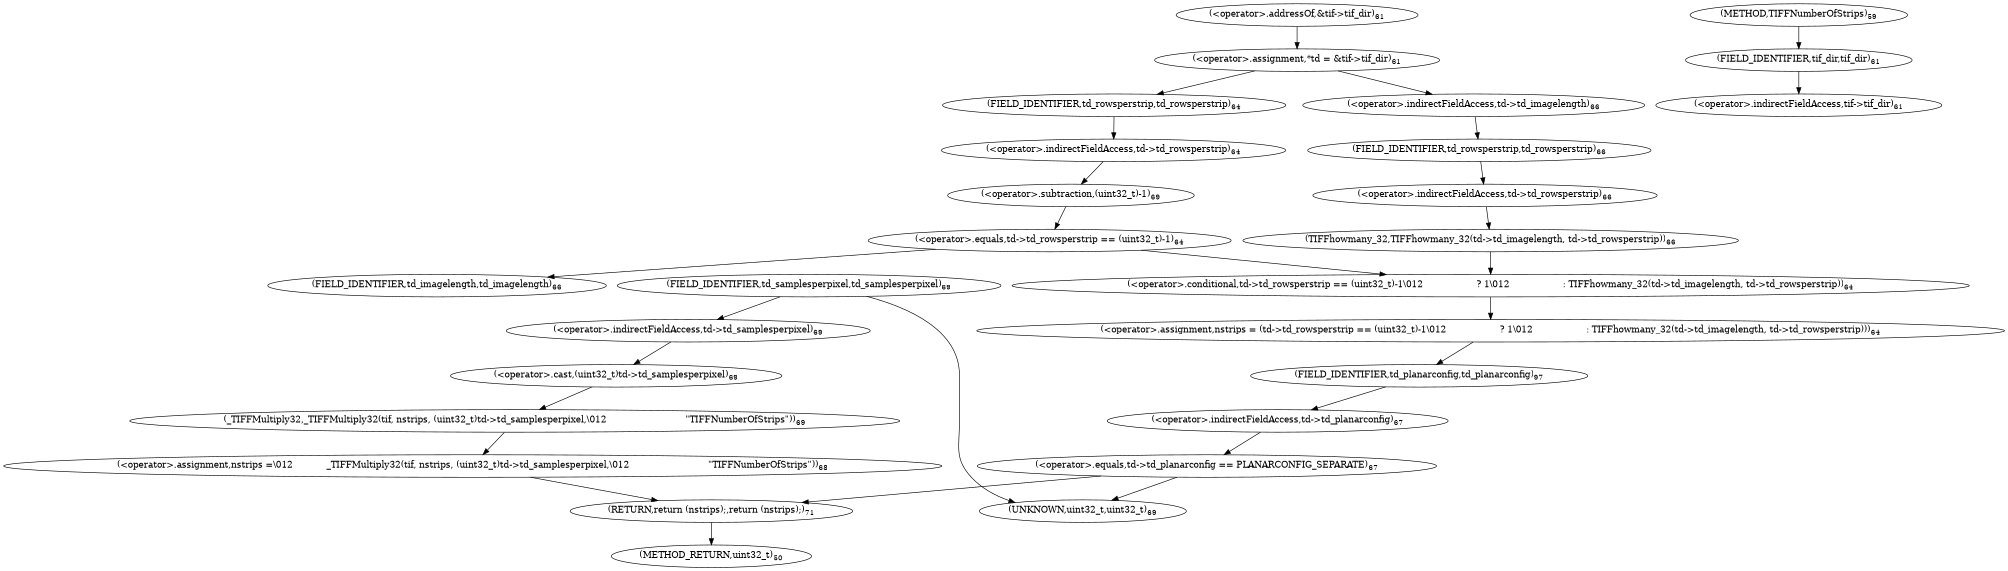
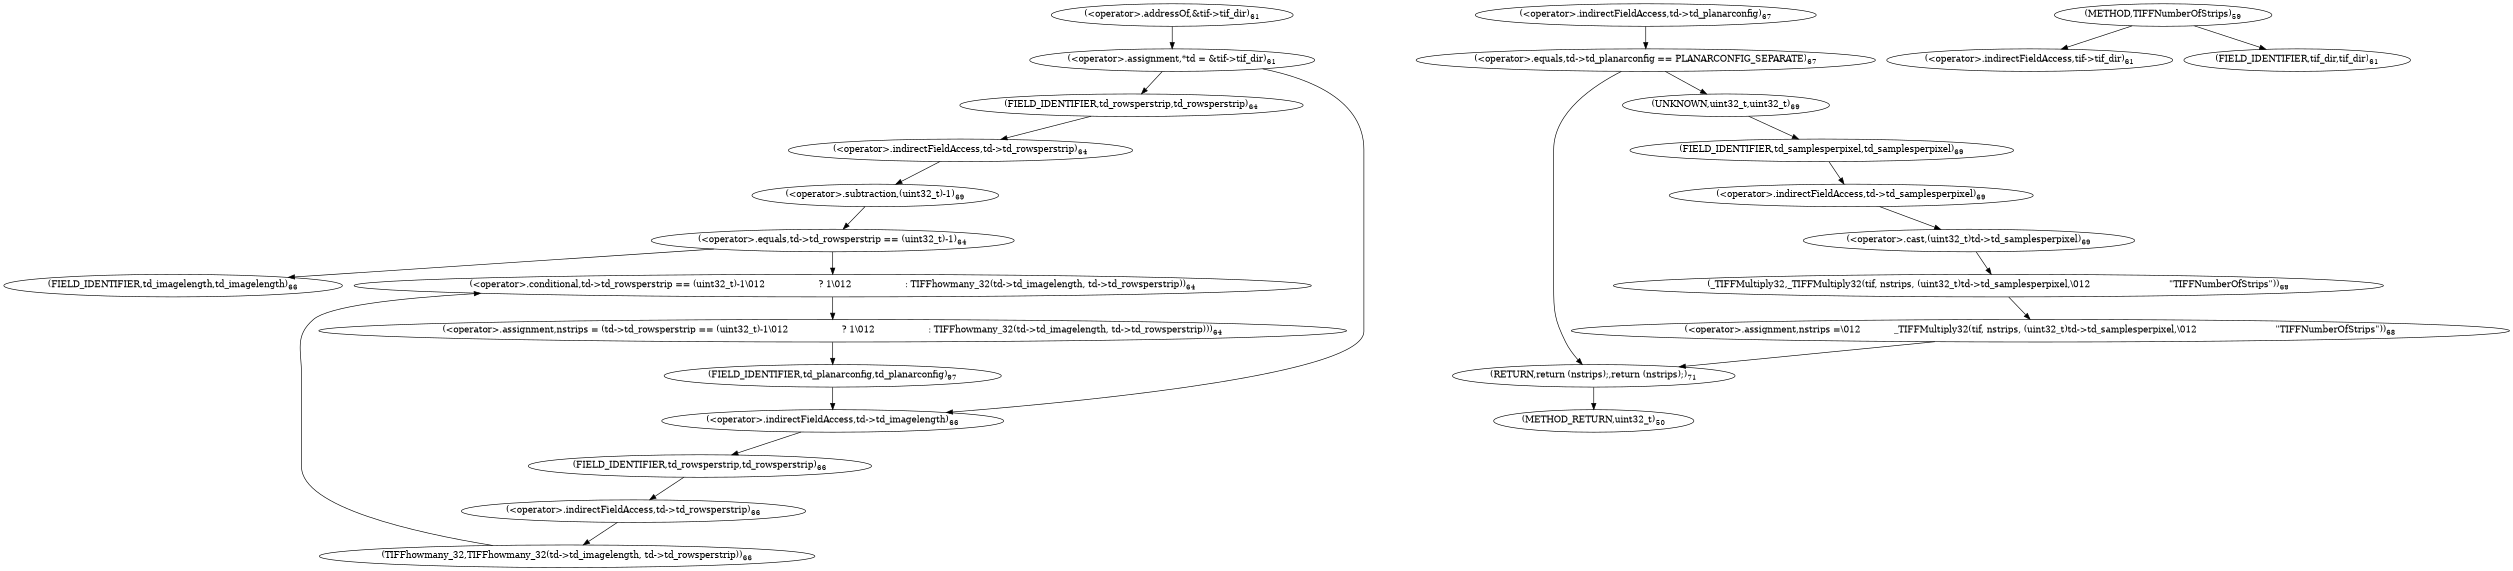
(1799, 80) -> (2100, 36)
(959, 385) -> (1771, 126)
(1352, 397) -> (833, 395)
